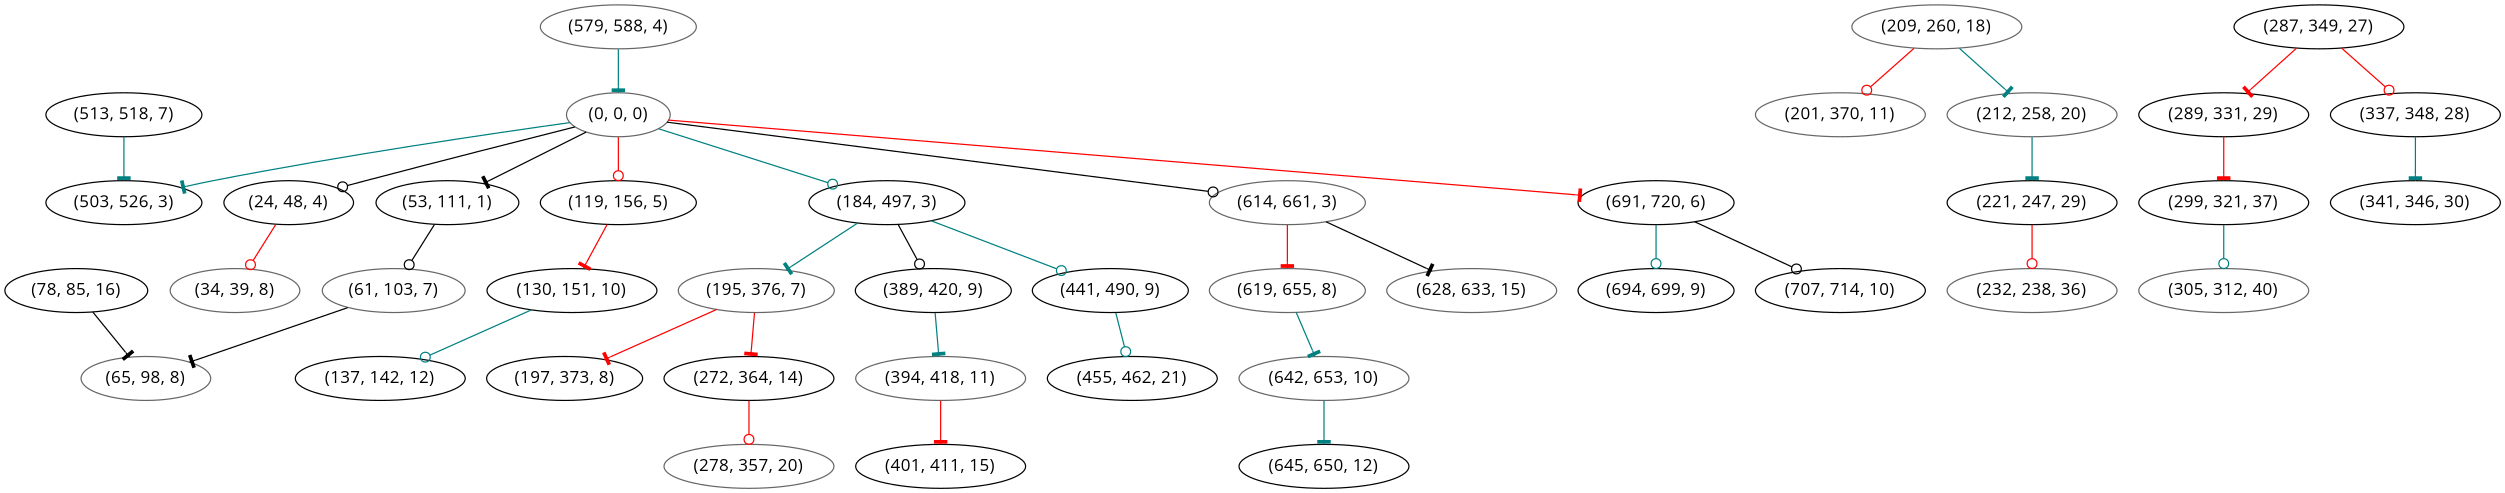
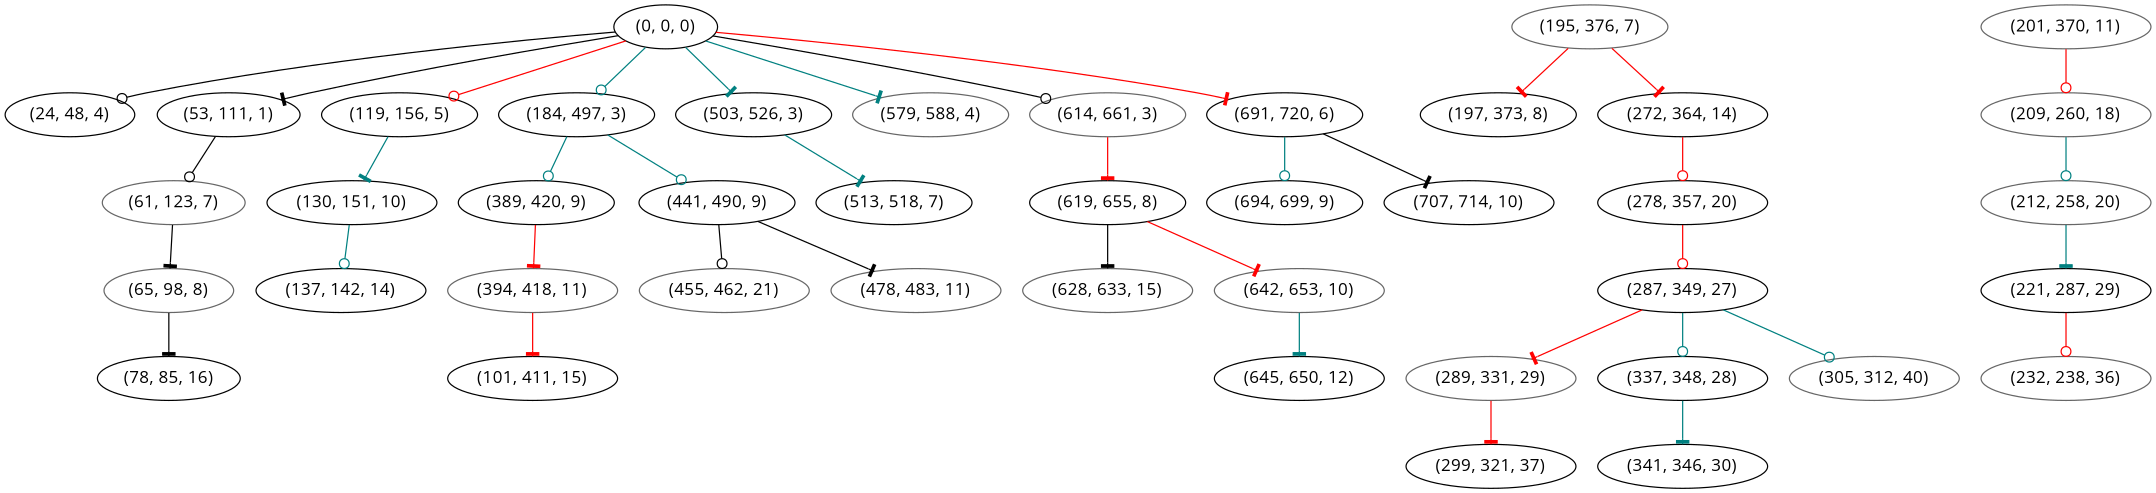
(618, 68) -> (791, 68)
(1892, 68) -> (2066, 66)
(2364, 68) -> (1683, 330)
(1982, 69) -> (2066, 154)
(618, 115) -> (666, 27)
(2224, 115) -> (1491, 378)
(124, 156) -> (821, 157)
(2032, 203) -> (2066, 291)
(908, 242) -> (559, 154)
none -> (1683, 242)
(2224, 242) -> (1774, 333)
(597, 244) -> (377, 156)
(1743, 244) -> (1374, 157)
(824, 245) -> none
(1376, 245) -> (1108, 244)
(235, 291) -> none
(394, 291) -> (174, 203)
none -> (916, 291)
(1287, 291) -> (1108, 203)
(1120, 330) -> (720, 242)
(1304, 331) -> (1200, 245)
(109, 332) -> (169, 332)
(937, 332) -> (535, 244)
(380, 378) -> (341, 291)
(1132, 378) -> (724, 291)
(749, 466) -> (1683, 203)
(941, 466) -> (533, 378)
